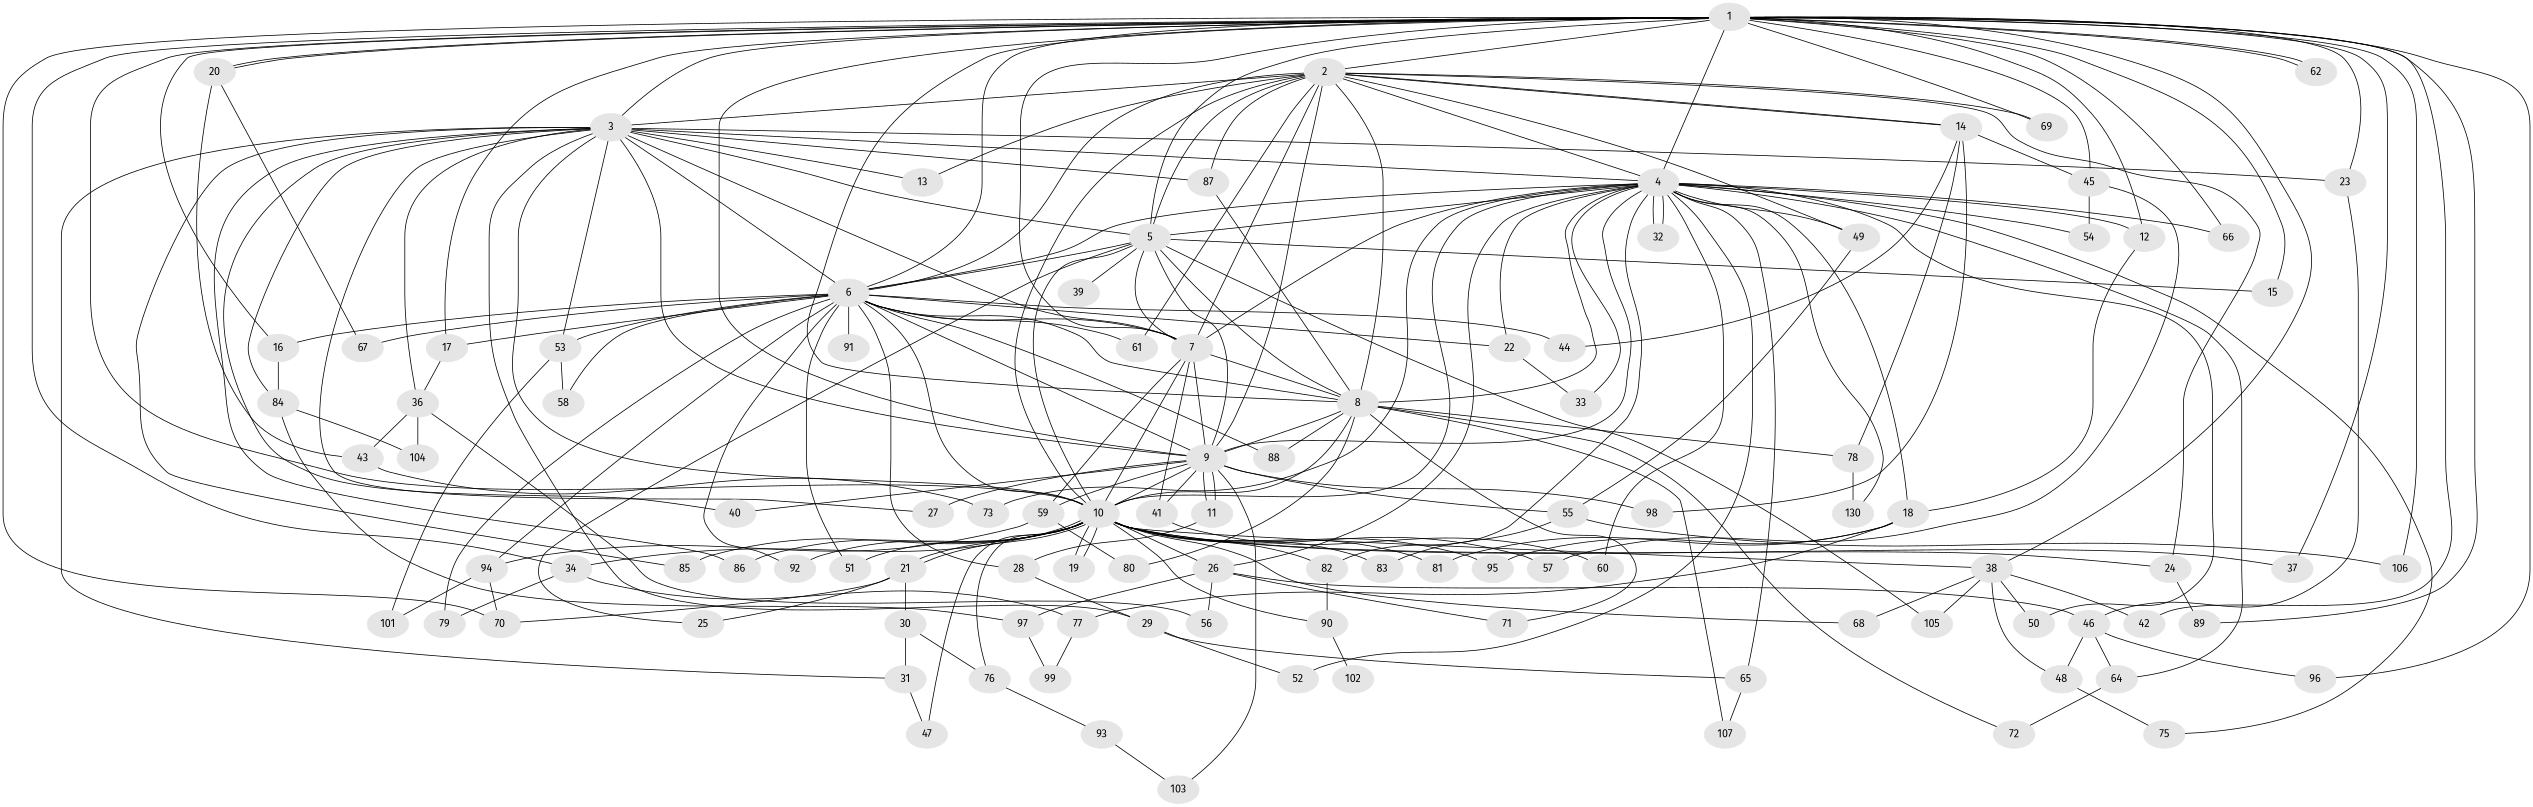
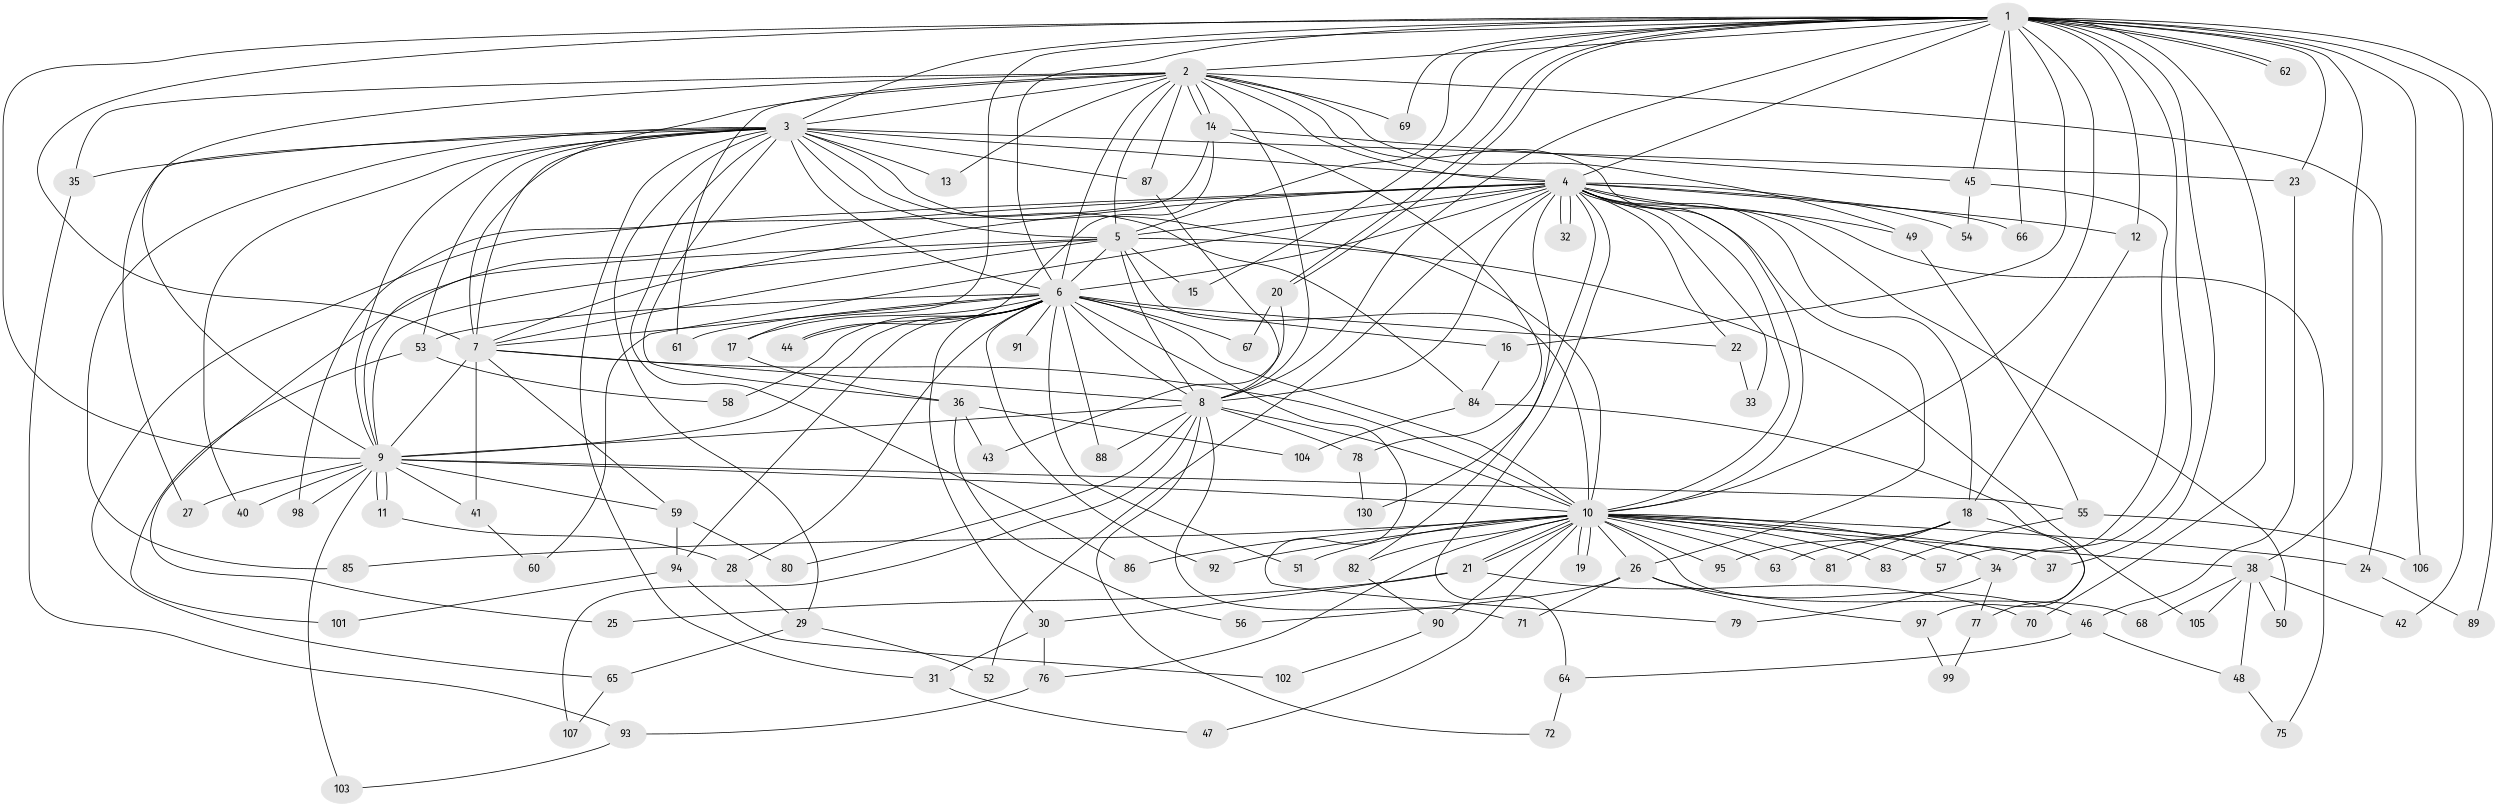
none -> (74, 182)
(1079, 293) -> none
none -> (932, 436)
(988, 514) -> none
none -> (1776, 569)
(493, 596) -> (966, 656)
(2315, 679) -> none
